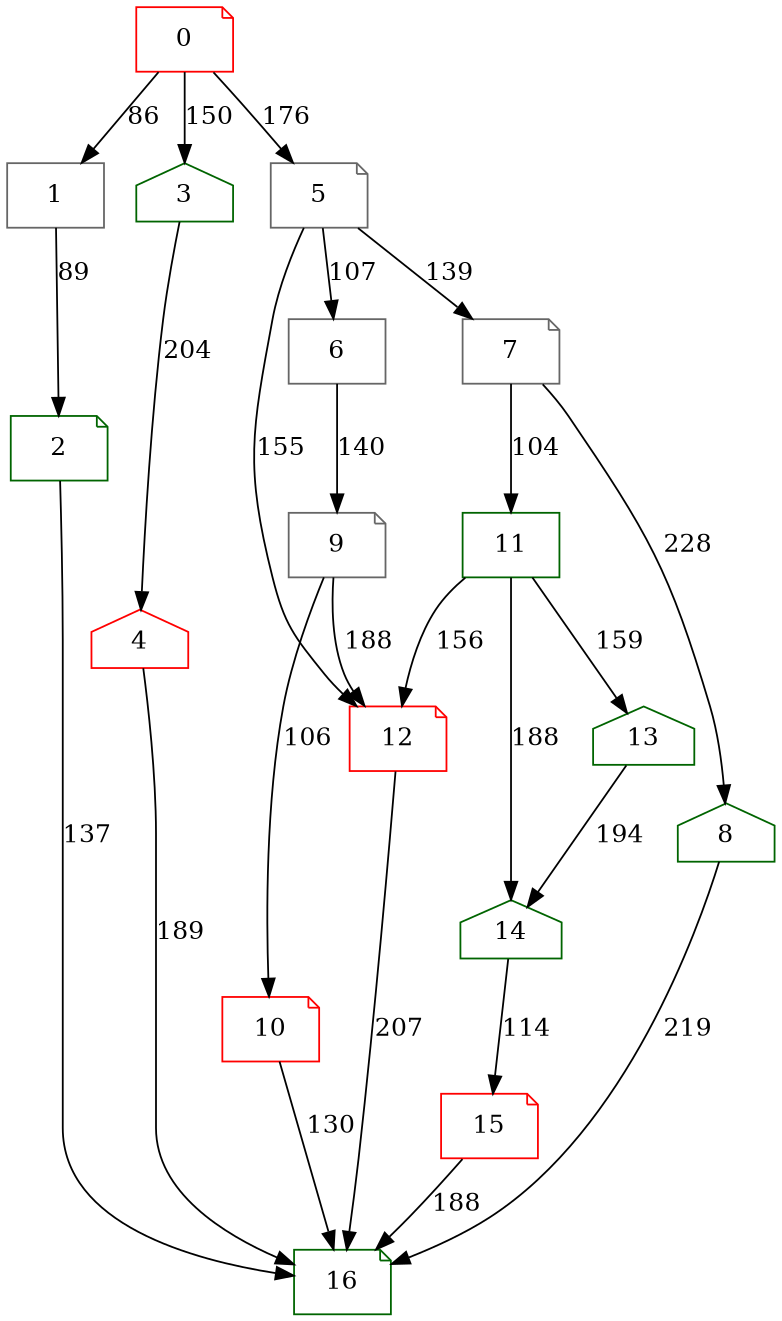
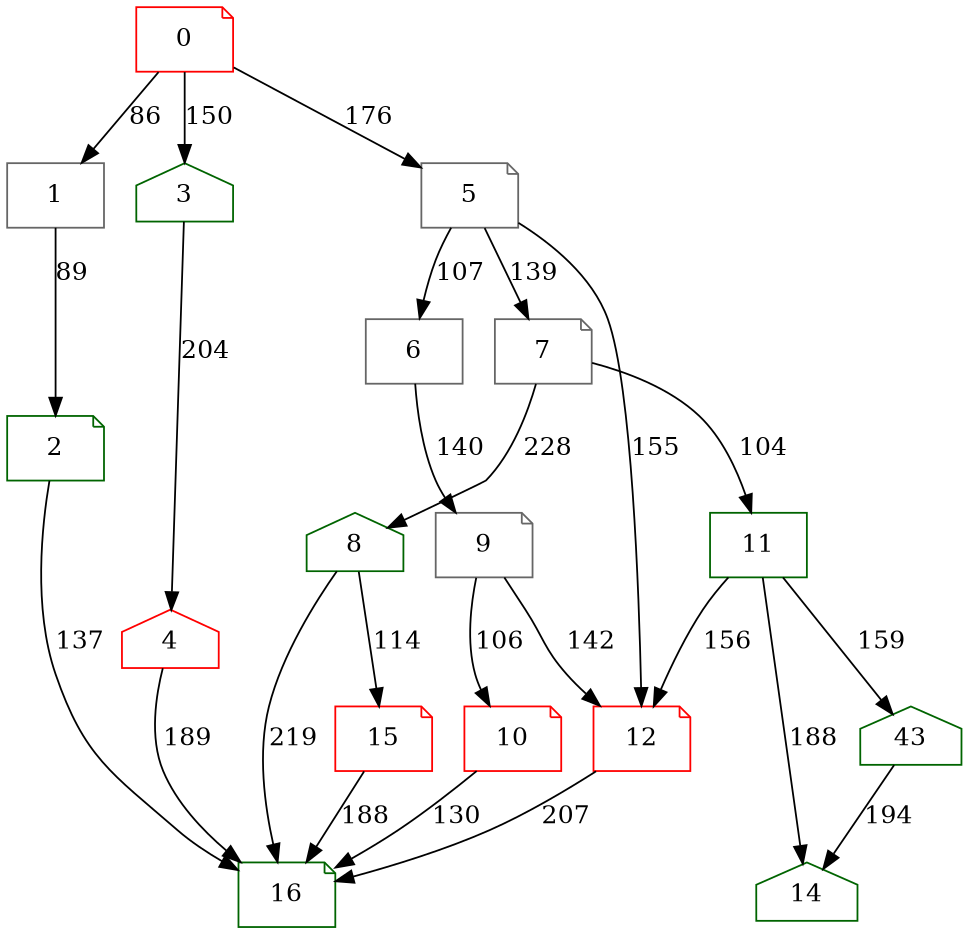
(369, 642) -> (592, 642)
(644, 739) -> (911, 739)
(502, 1017) -> (368, 630)
